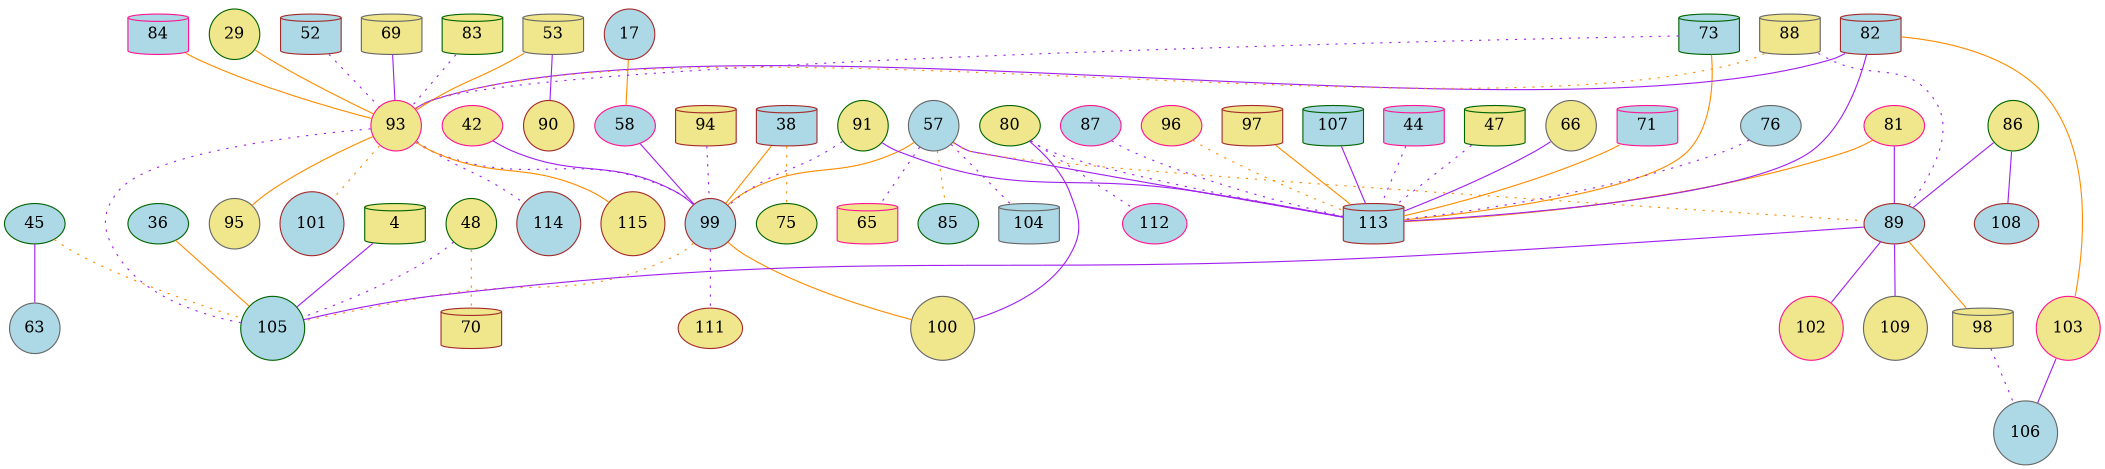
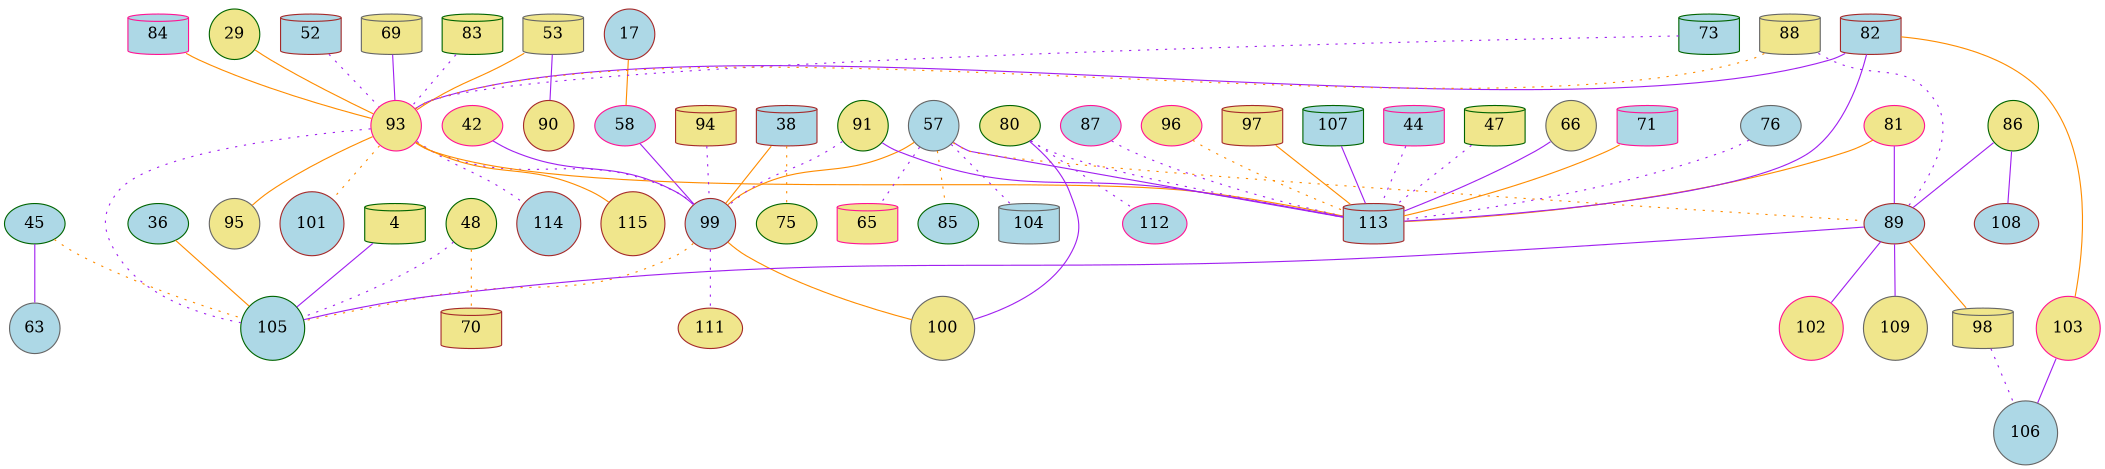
(1682, 155) -> (878, 185)
